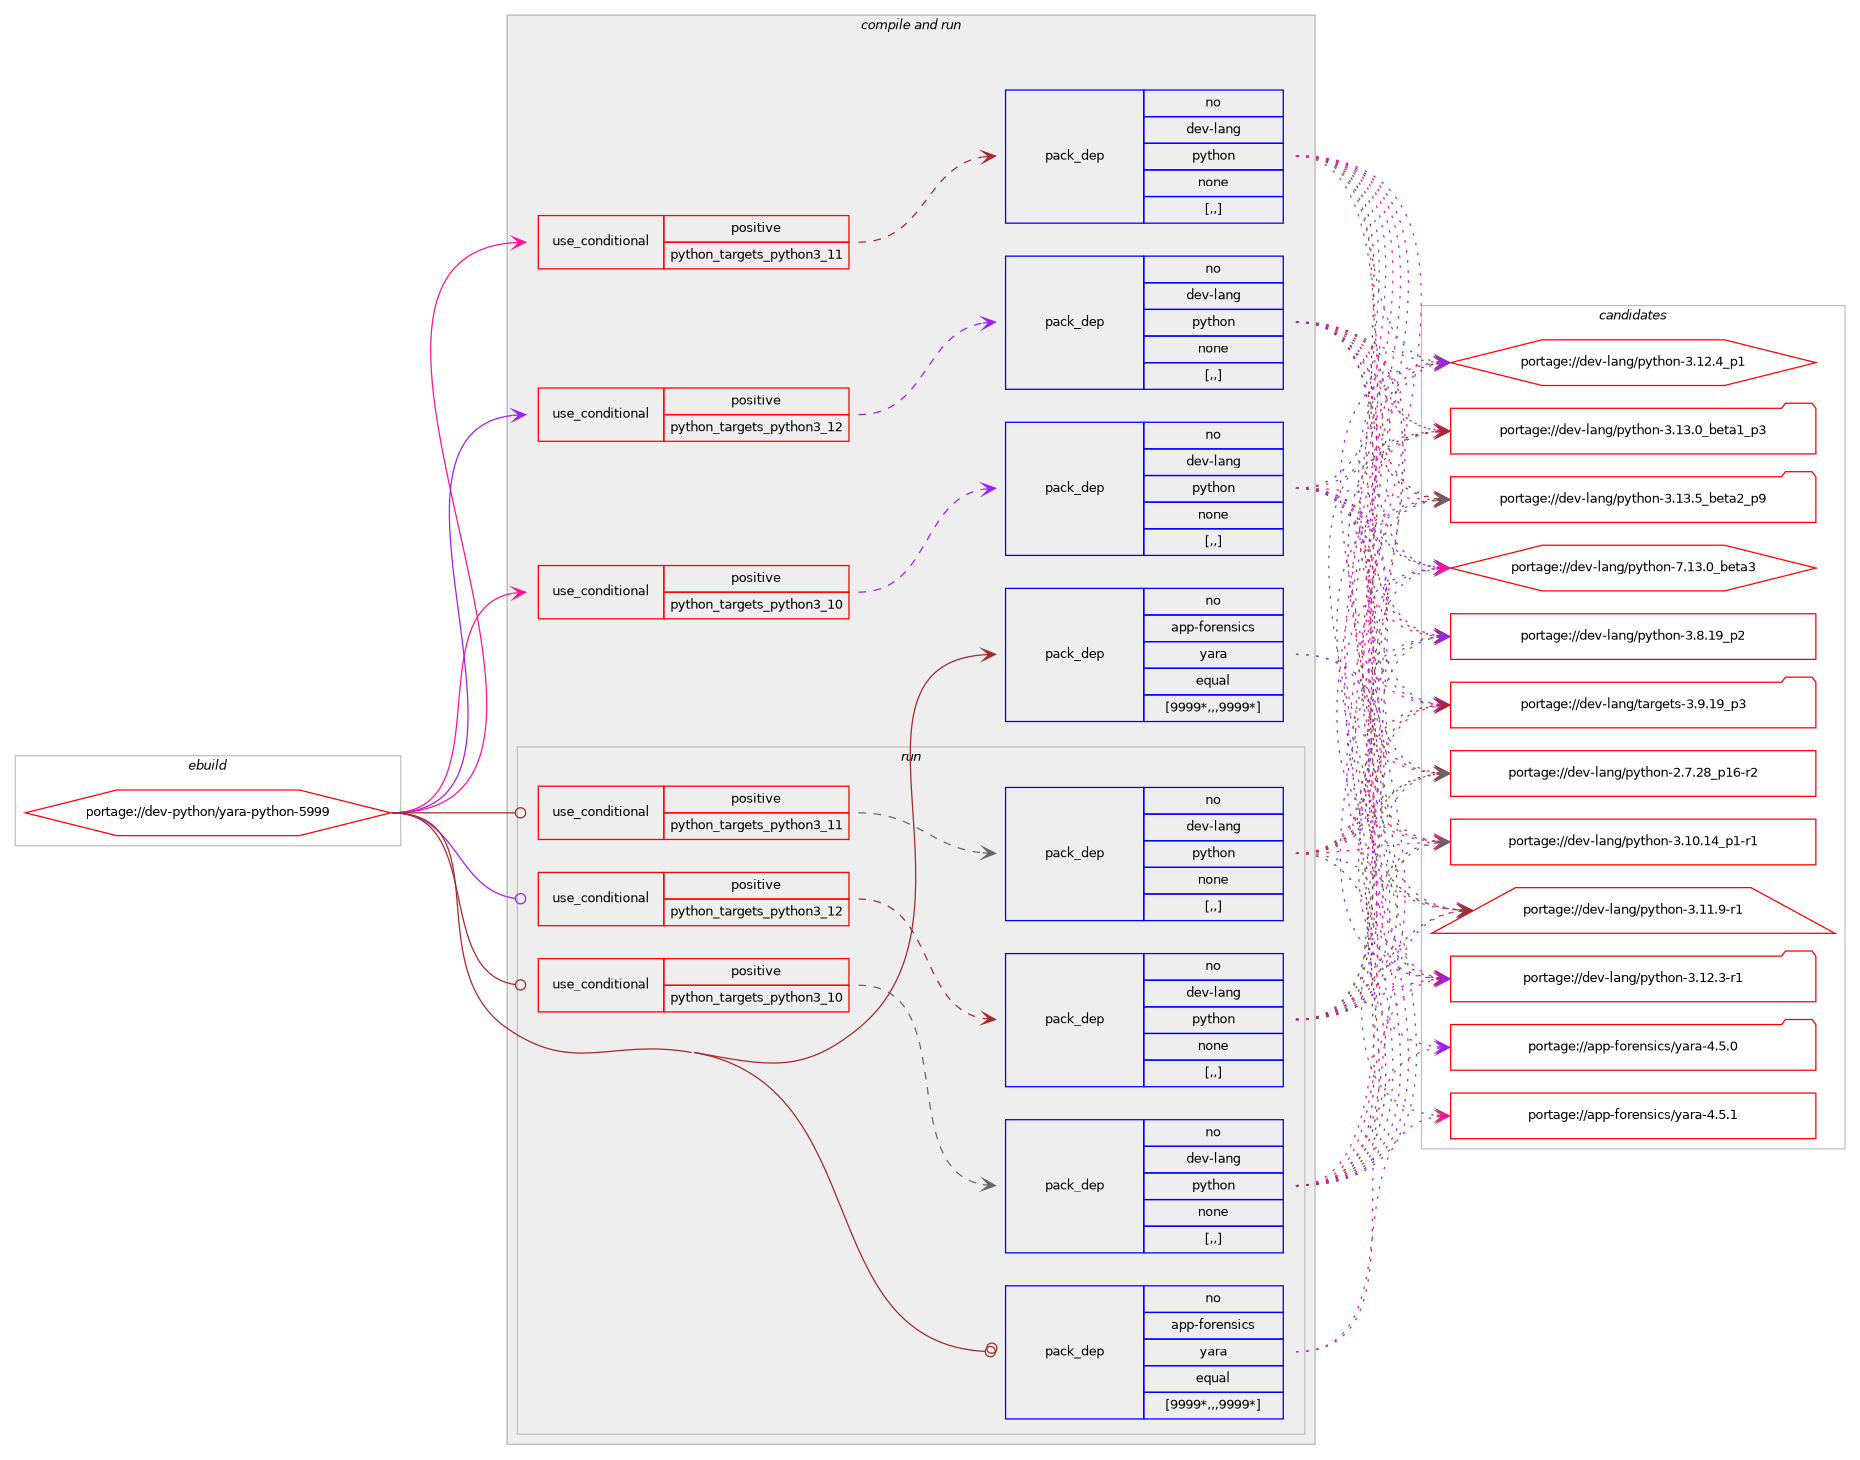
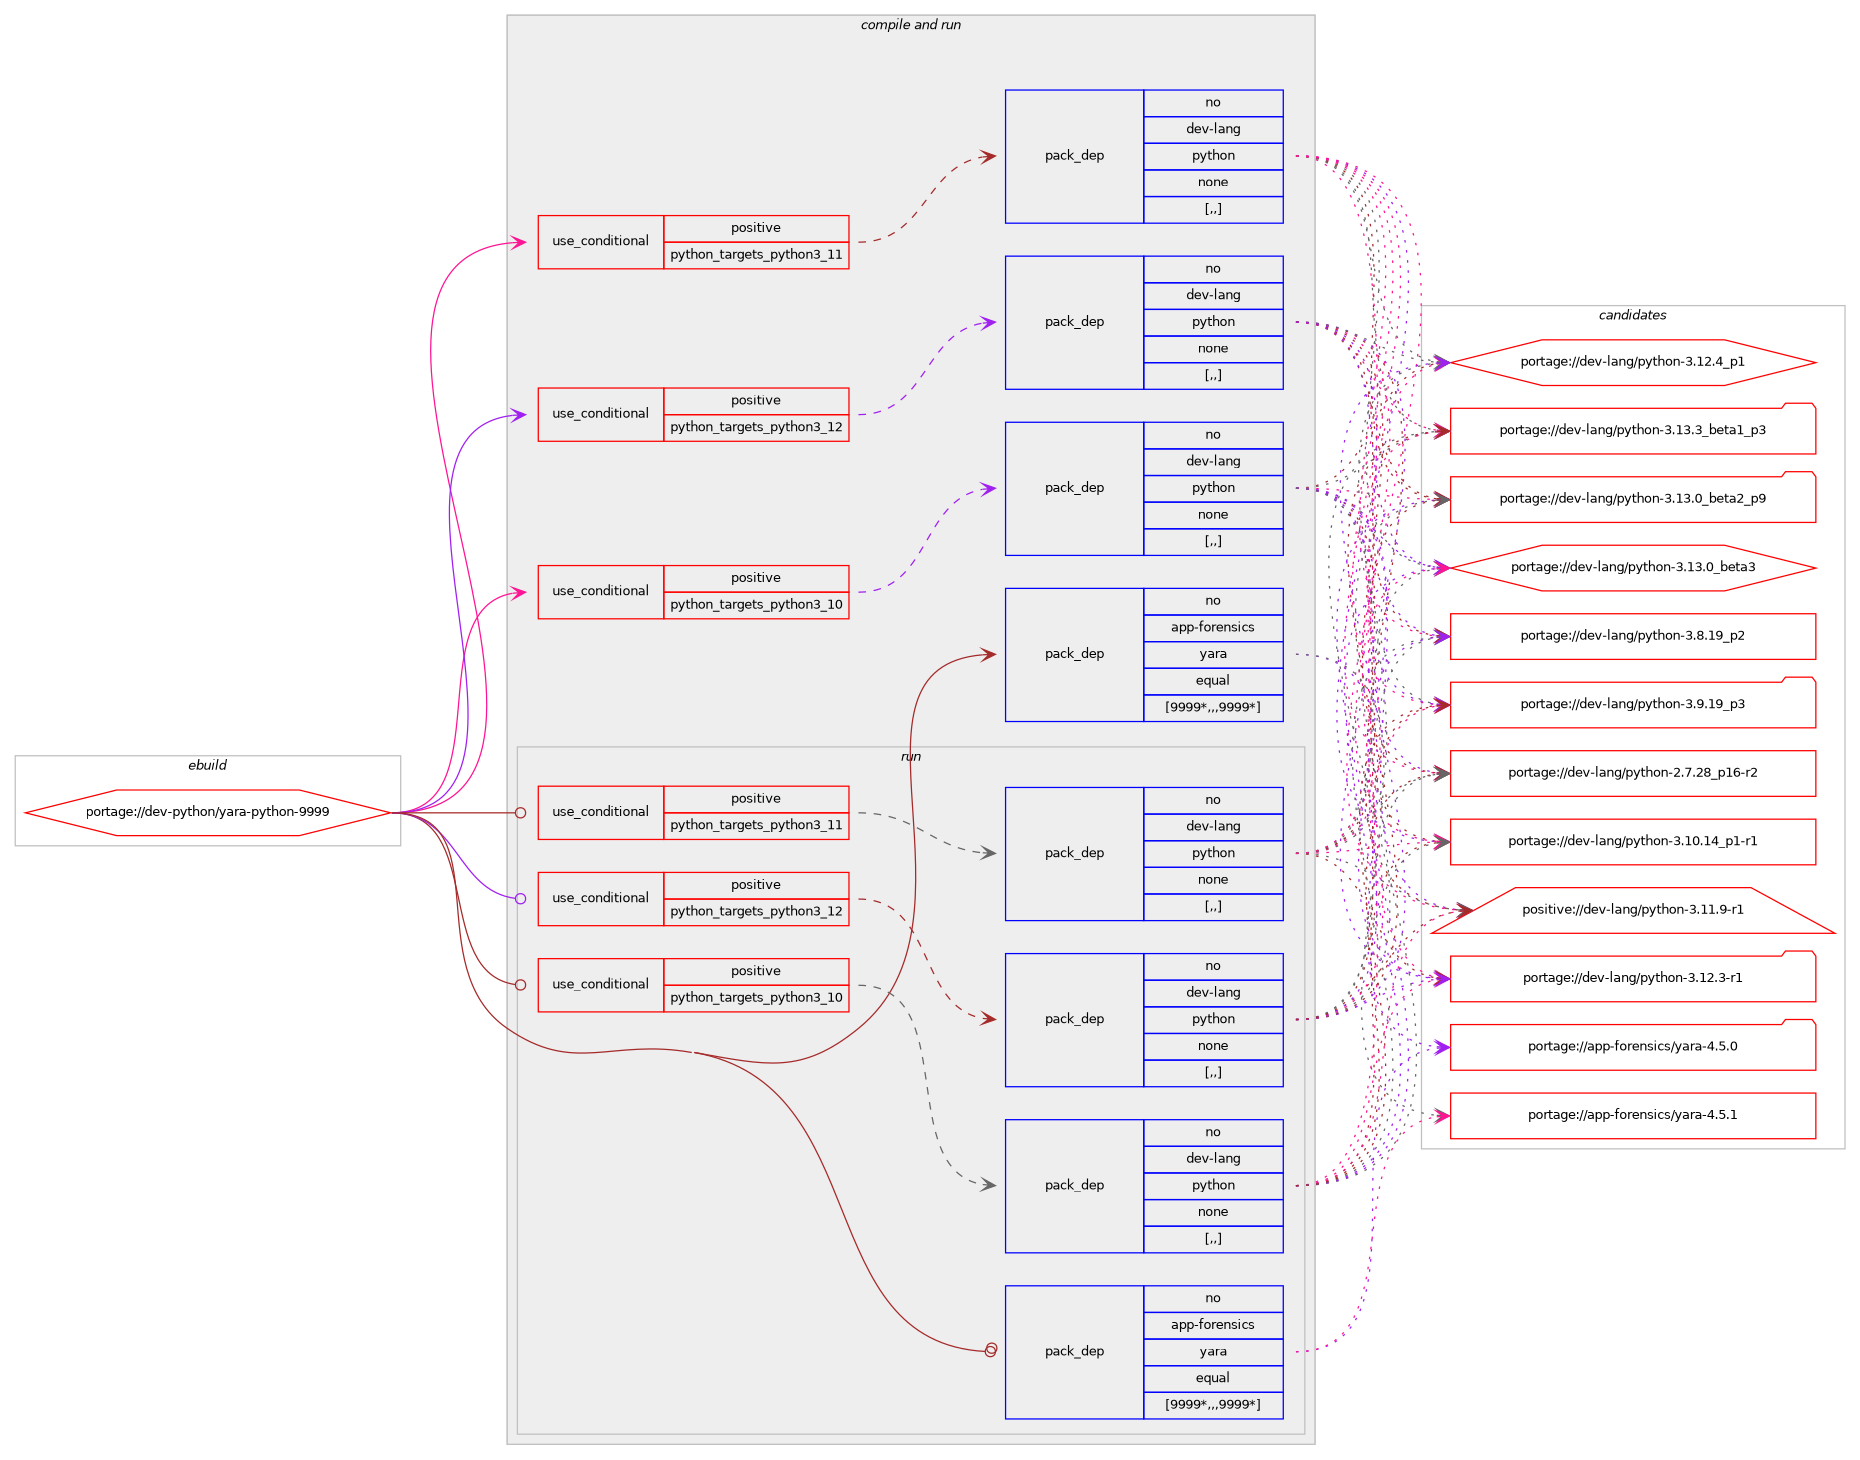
(1633, 431) -> (1633, 431)
(1633, 500) -> (1633, 500)
(1633, 568) -> (1633, 568)
(1633, 705) -> (1633, 705)
(208, 813) -> (208, 813)
(1633, 910) -> (1633, 910)
